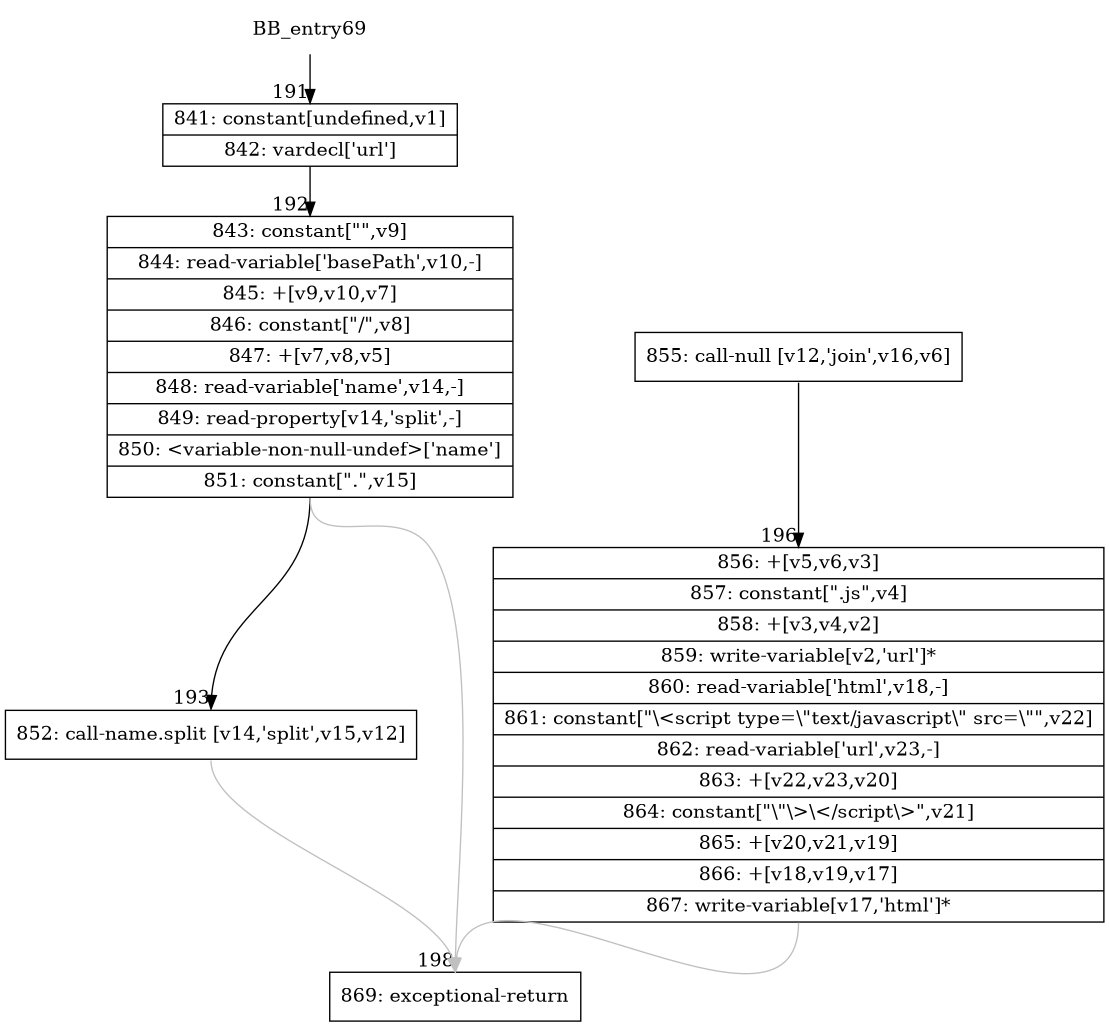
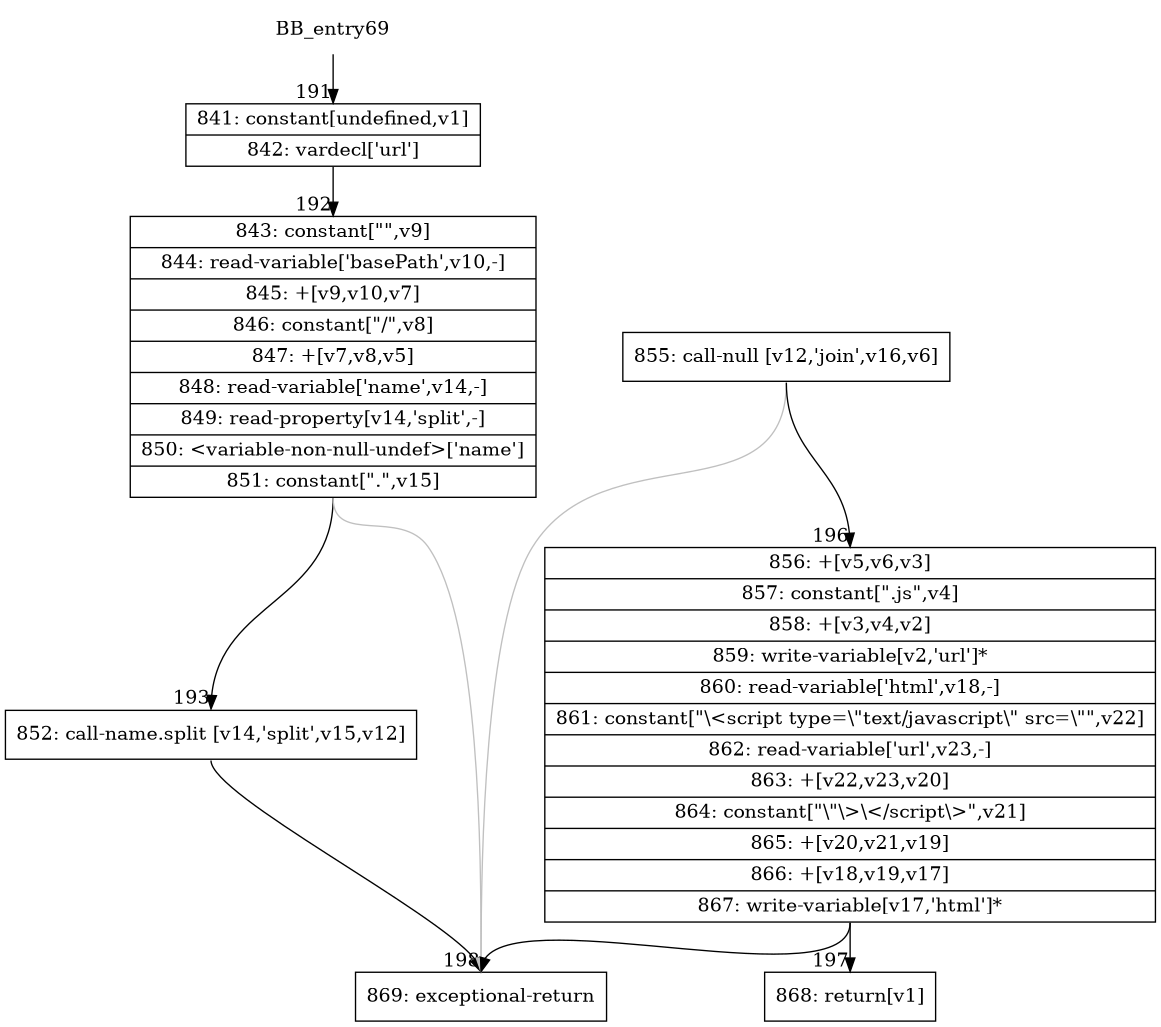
none -> (515, 589)
(327, 863) -> (340, 862)
(633, 949) -> (672, 948)
none -> (850, 997)
